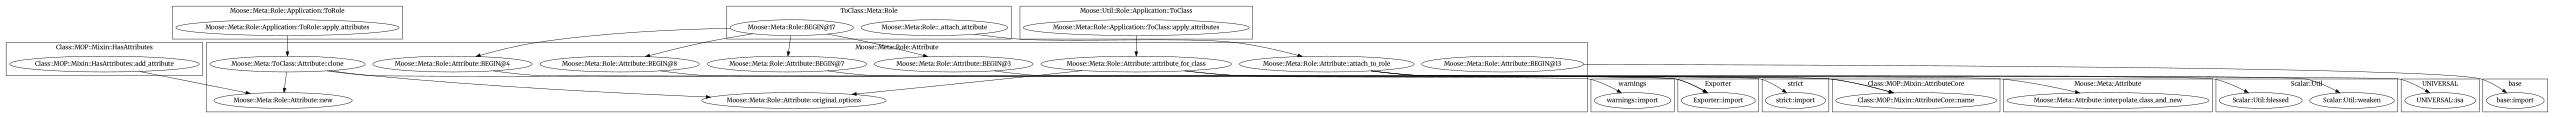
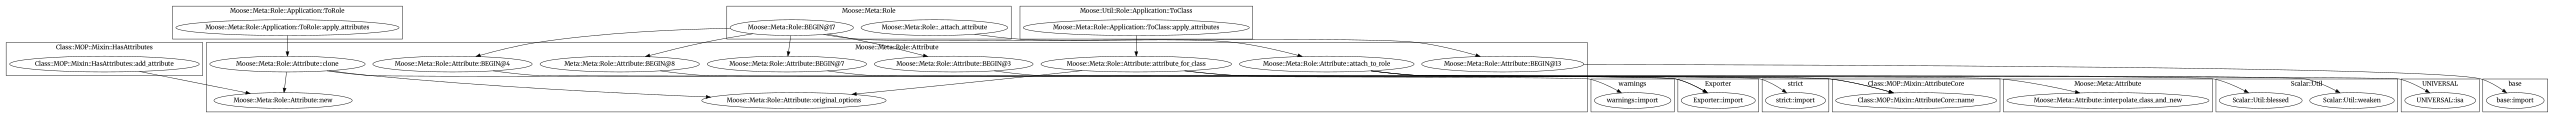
(869, 11) -> (869, 11)
none -> (1265, 39)
(287, 64) -> (287, 64)
(620, 64) -> (620, 64)
